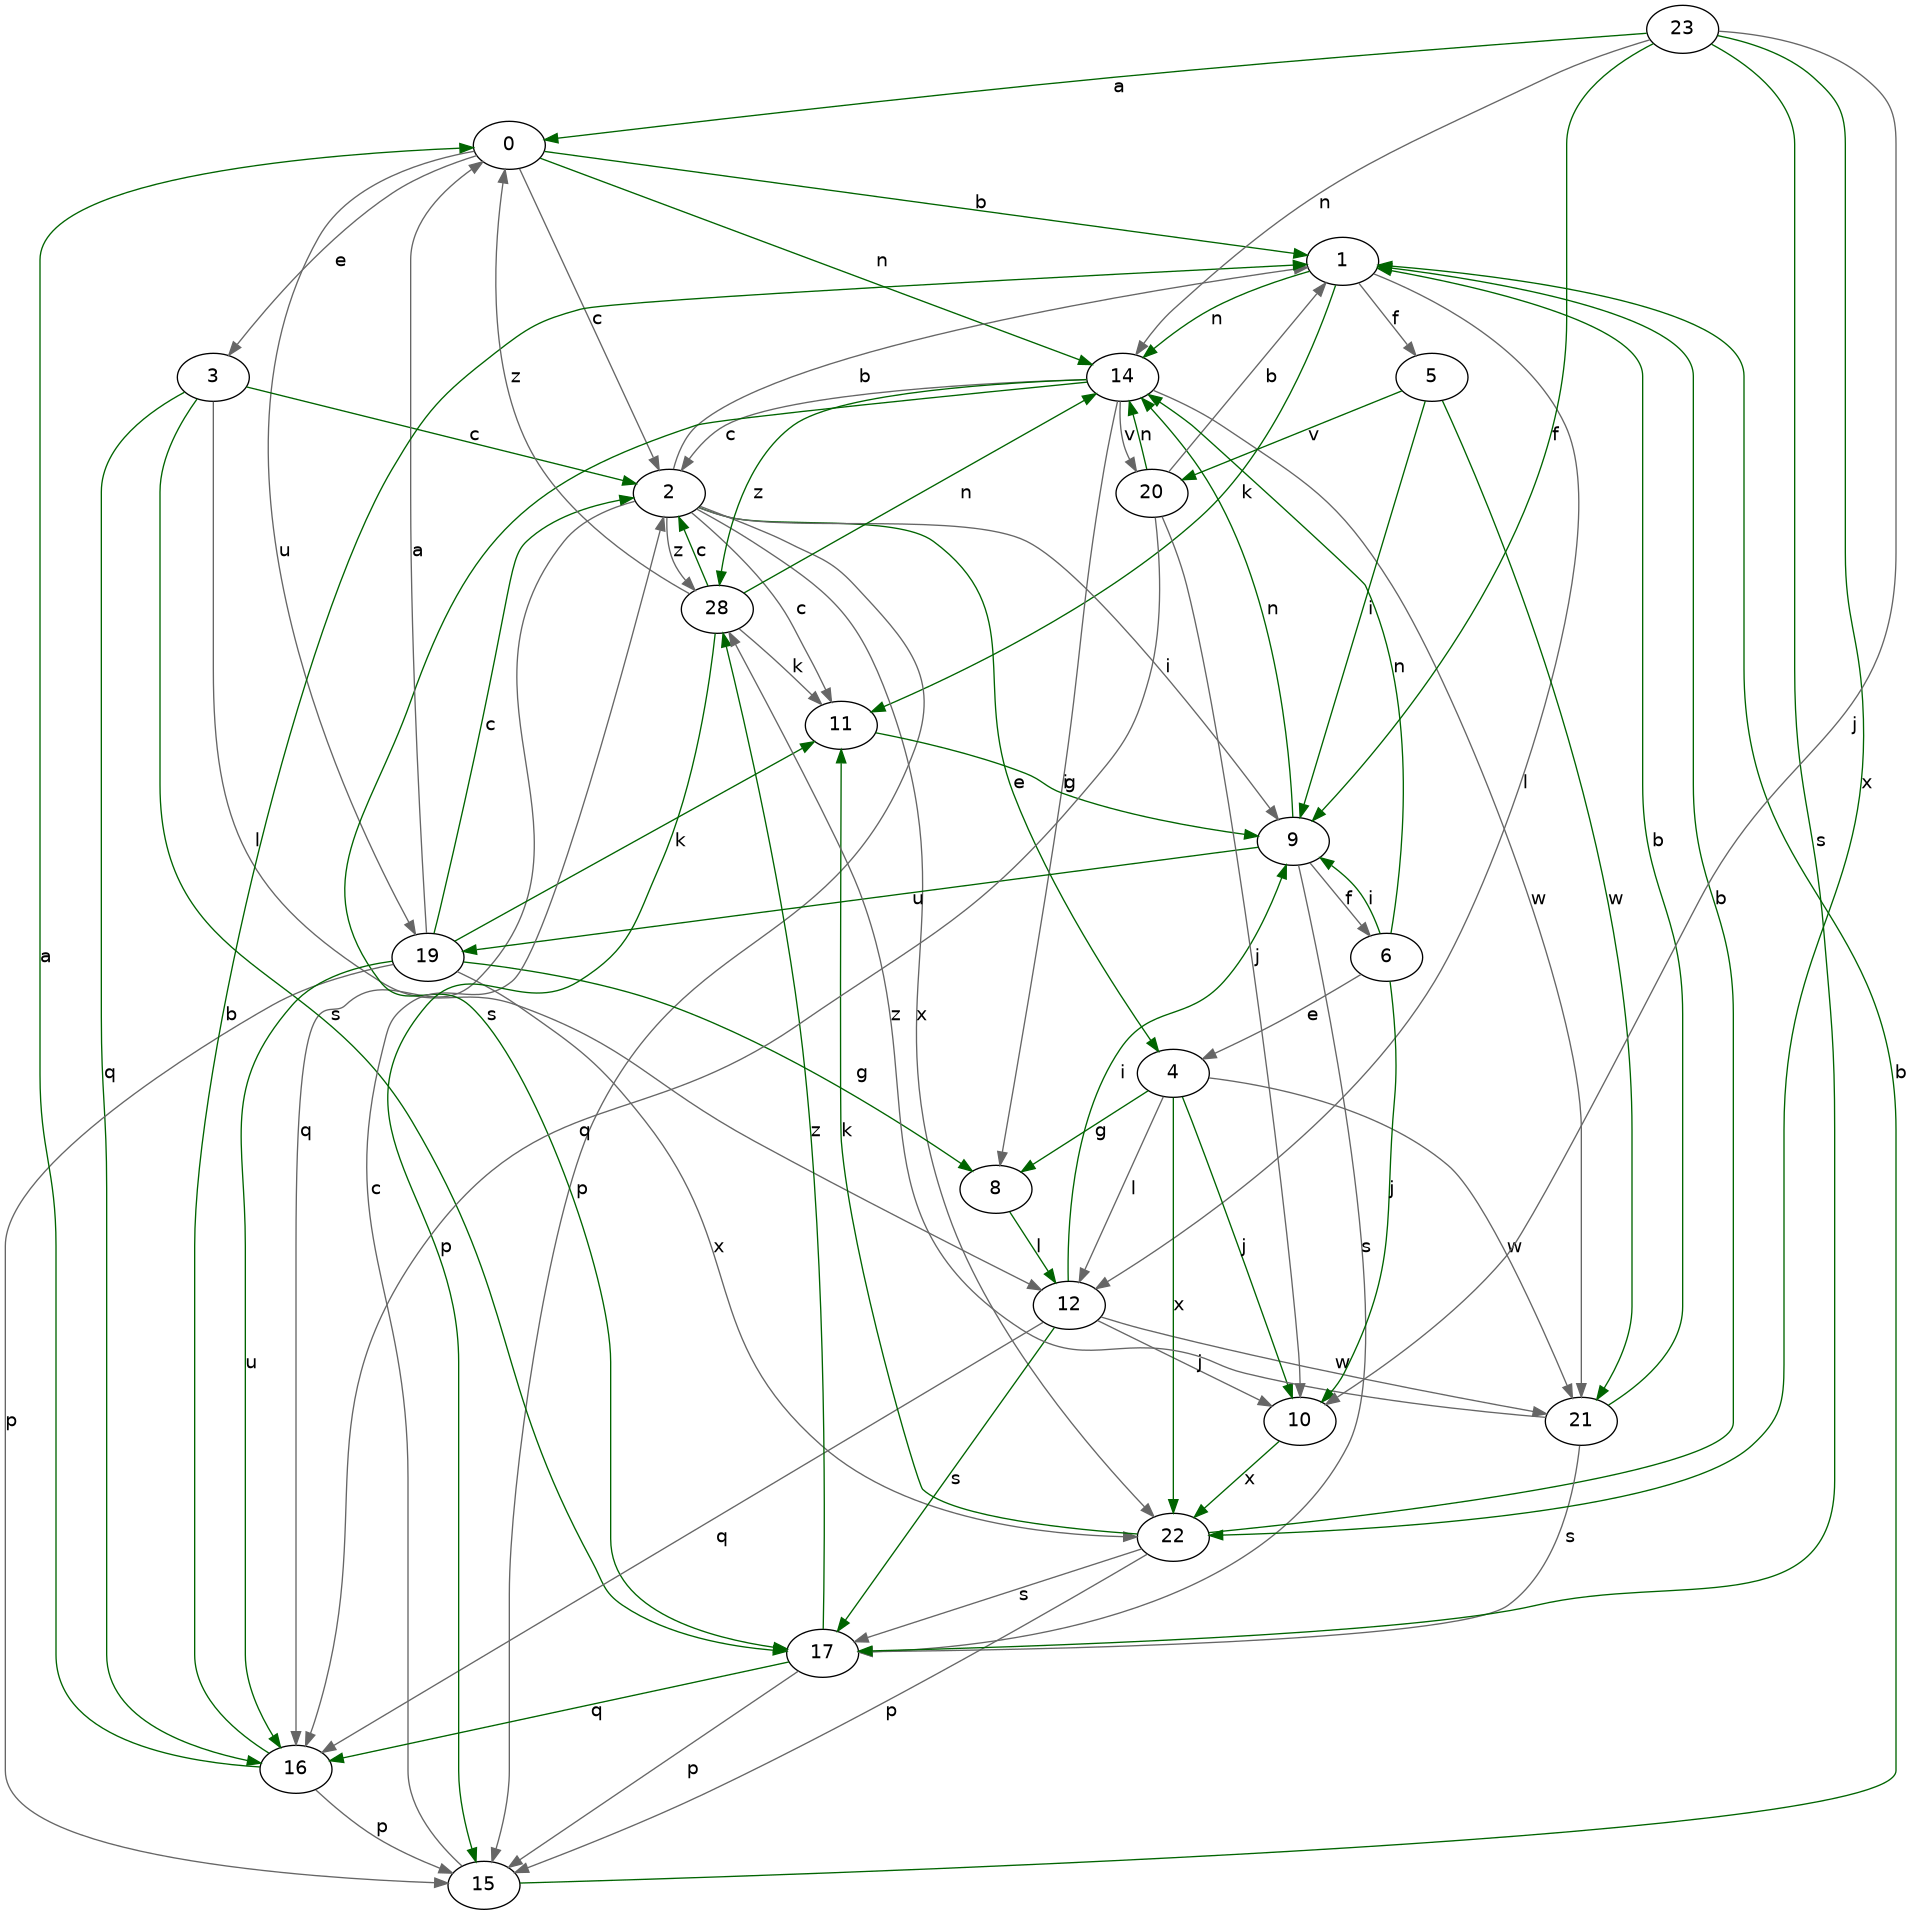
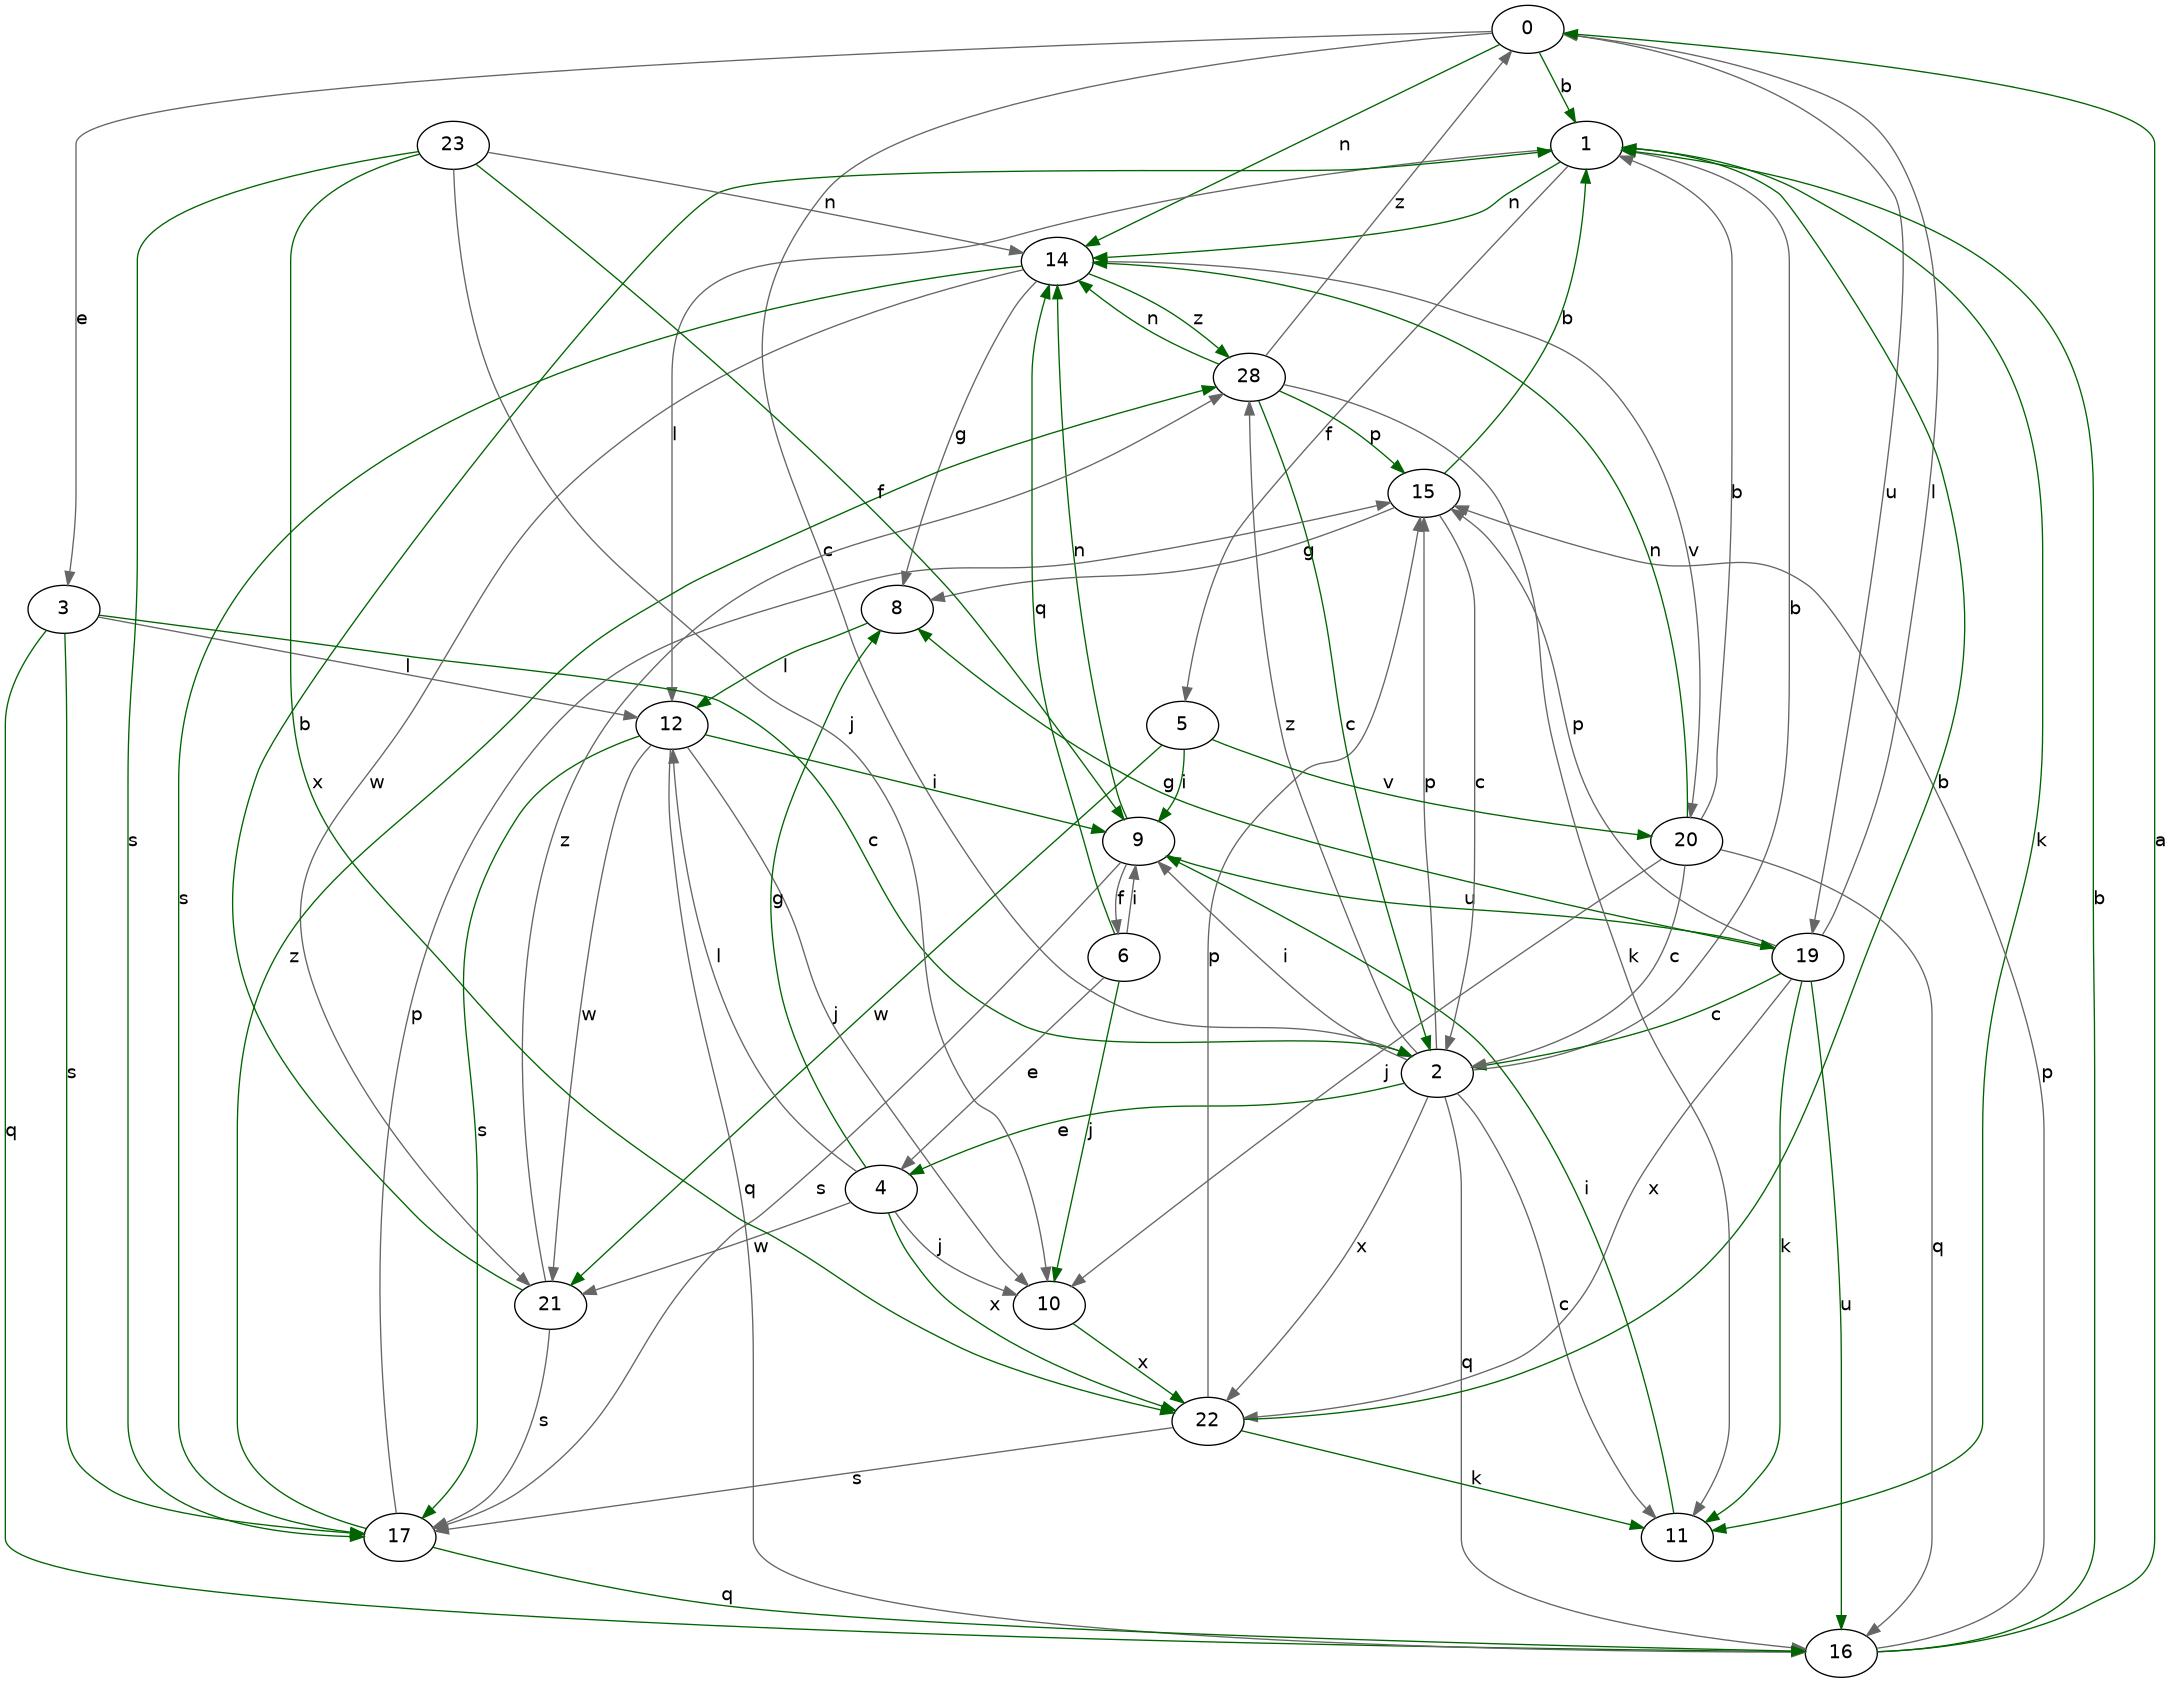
(1102, 78) -> none
(838, 398) -> (1624, 1001)
(418, 551) -> (1933, 493)
none -> (1173, 572)
(1400, 667) -> (1041, 609)
(1362, 895) -> (1130, 906)
(1236, 1241) -> (942, 1261)
